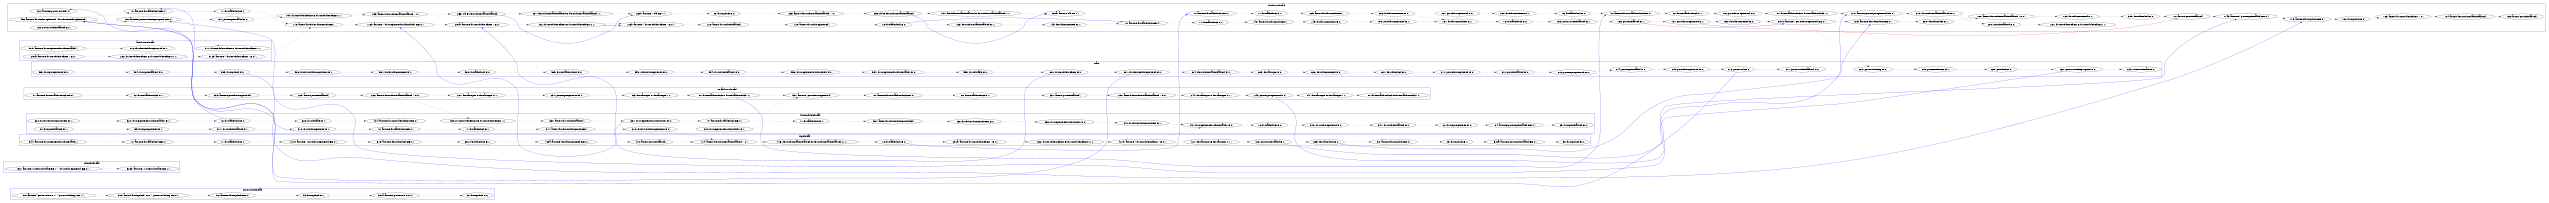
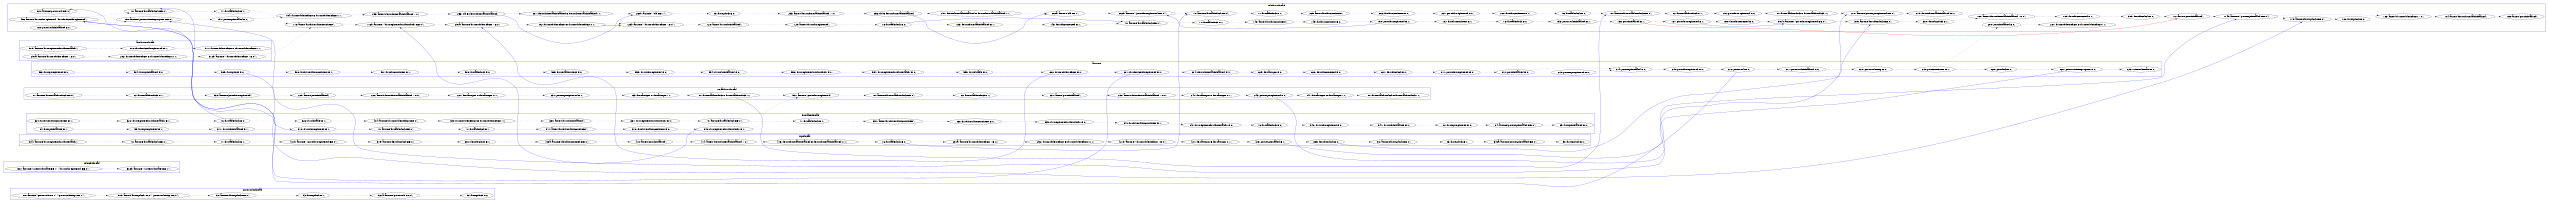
none -> (1143, 13)
(1426, 17) -> (1424, 13)
(2373, 18) -> (2326, 15)
(1968, 20) -> (1968, 47)
(196, 35) -> (184, 48)
(1837, 45) -> (1839, 69)
(1097, 64) -> (1097, 64)
(396, 72) -> (396, 72)
(651, 72) -> (651, 72)
(1542, 72) -> (1569, 68)
(519, 107) -> (518, 140)
(436, 108) -> (432, 121)
(810, 115) -> (810, 115)
(693, 135) -> (686, 129)
(1170, 135) -> (1179, 142)
